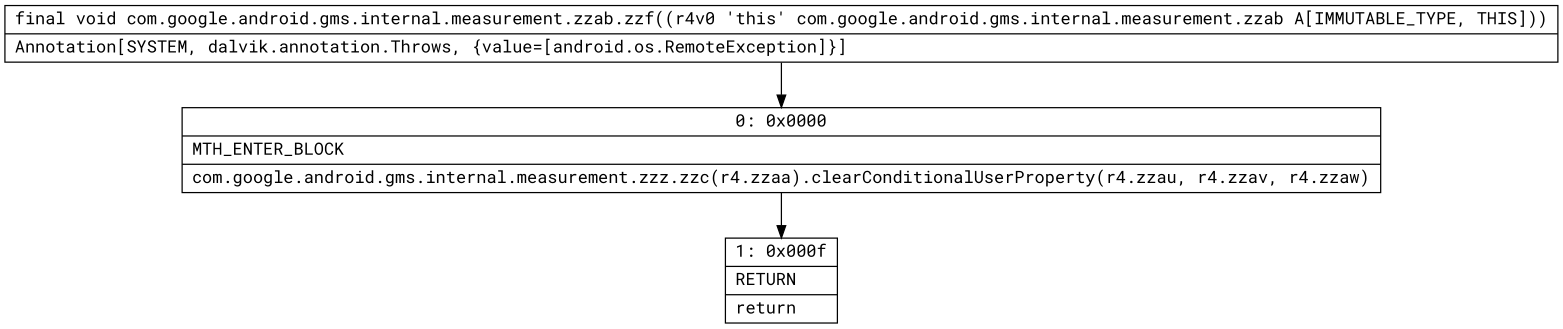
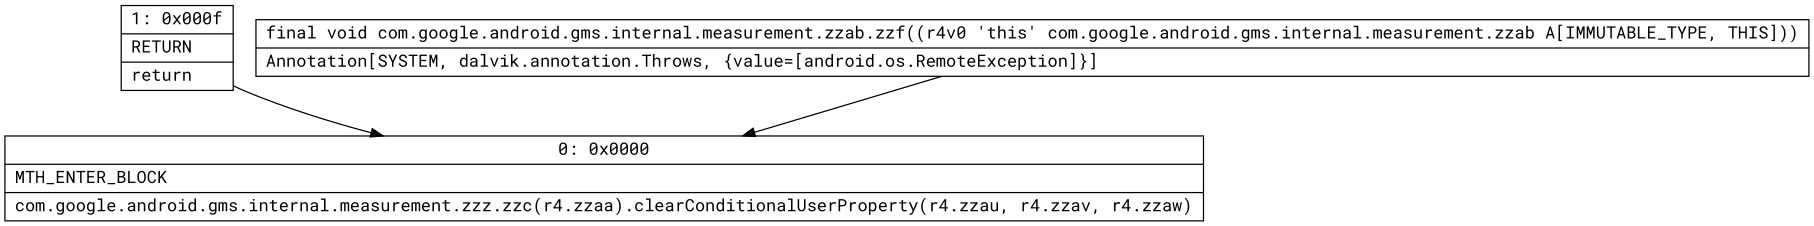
(781, 209) -> (301, 112)
